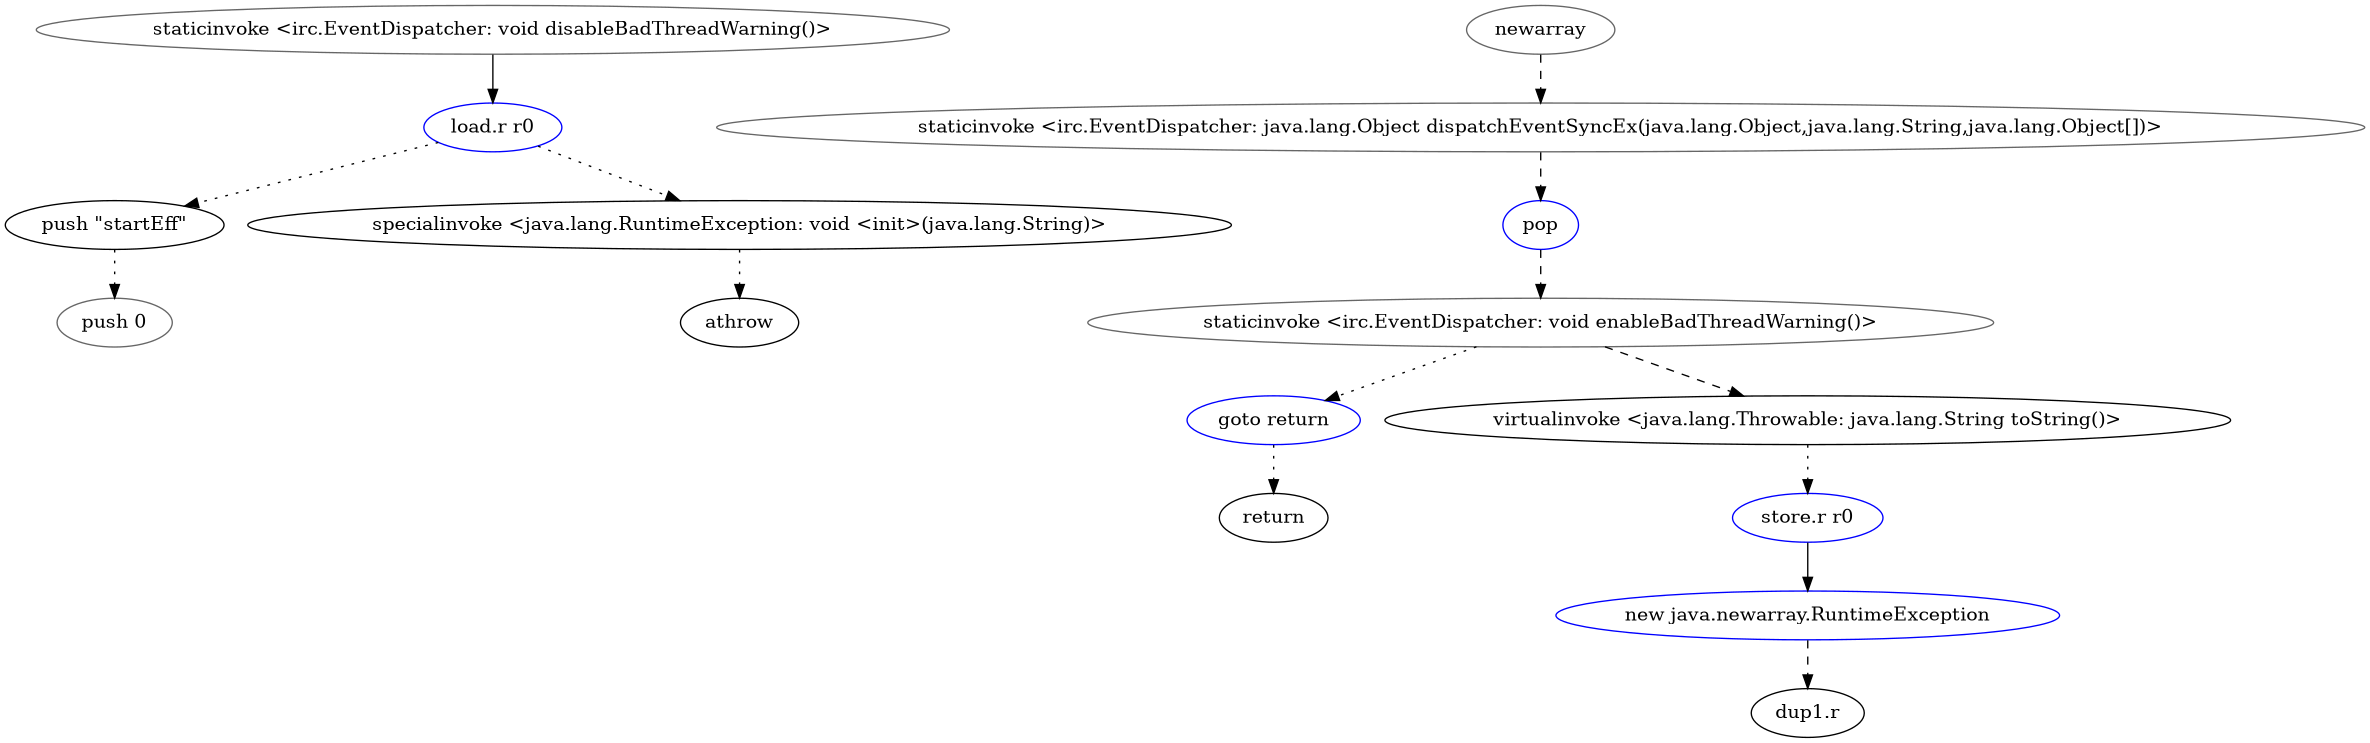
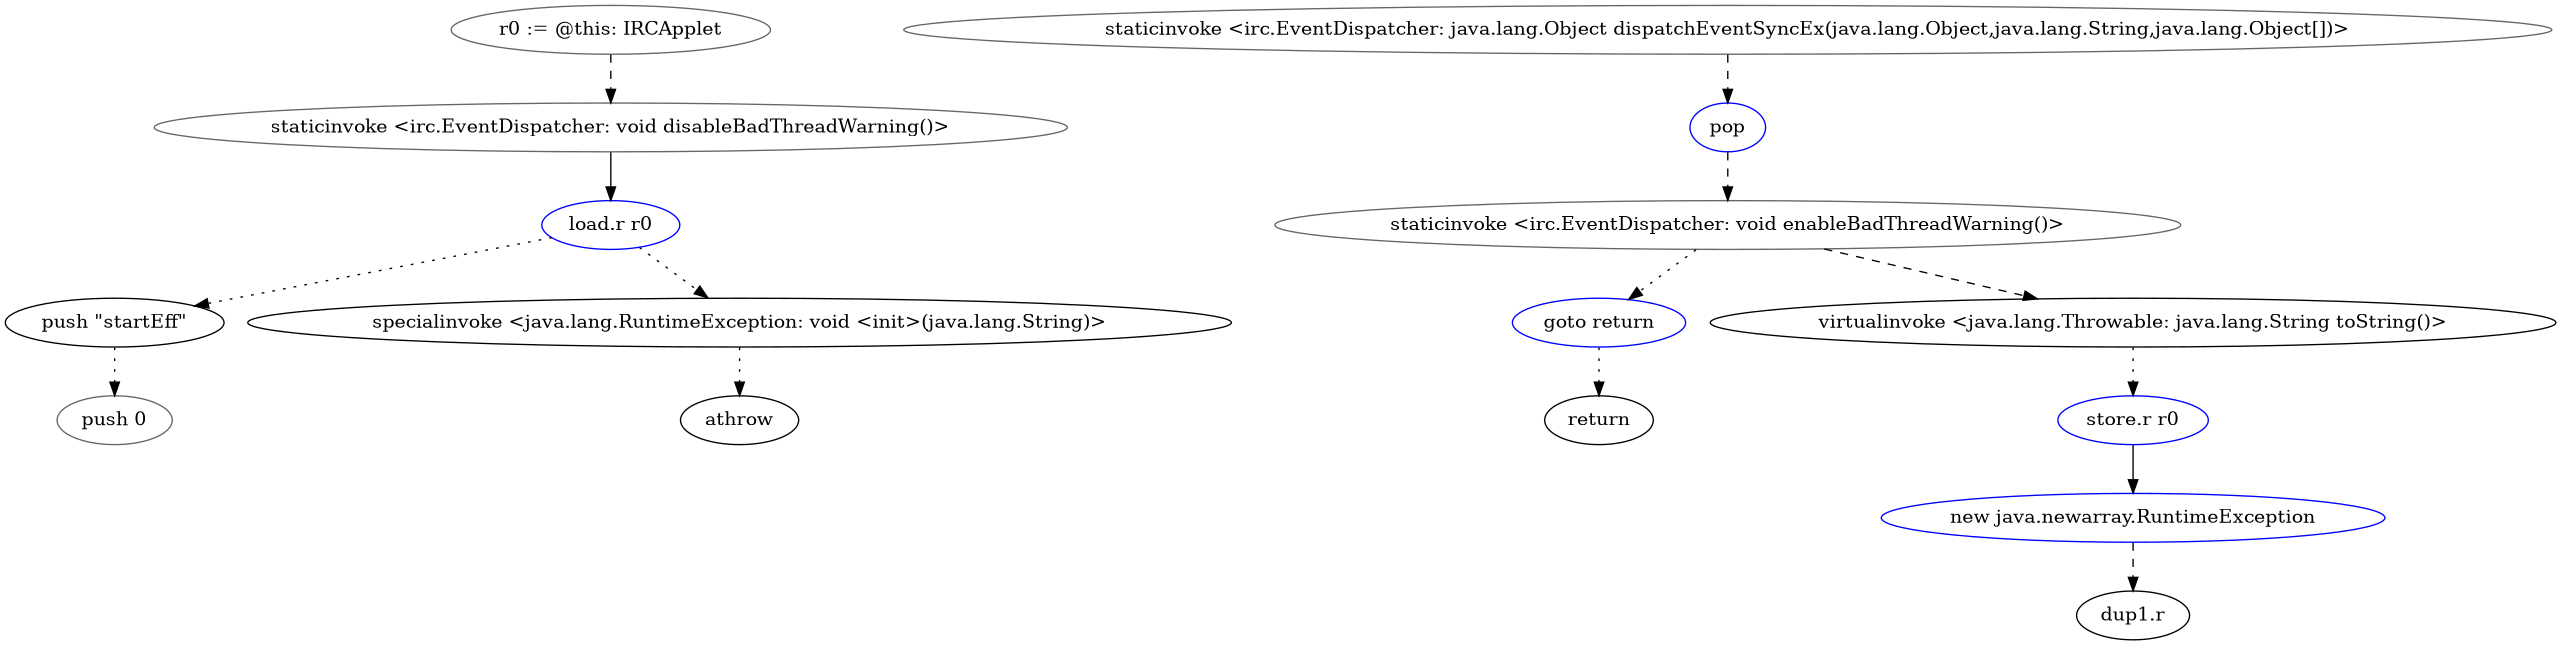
none -> (611, 30)
(1541, 30) -> none
